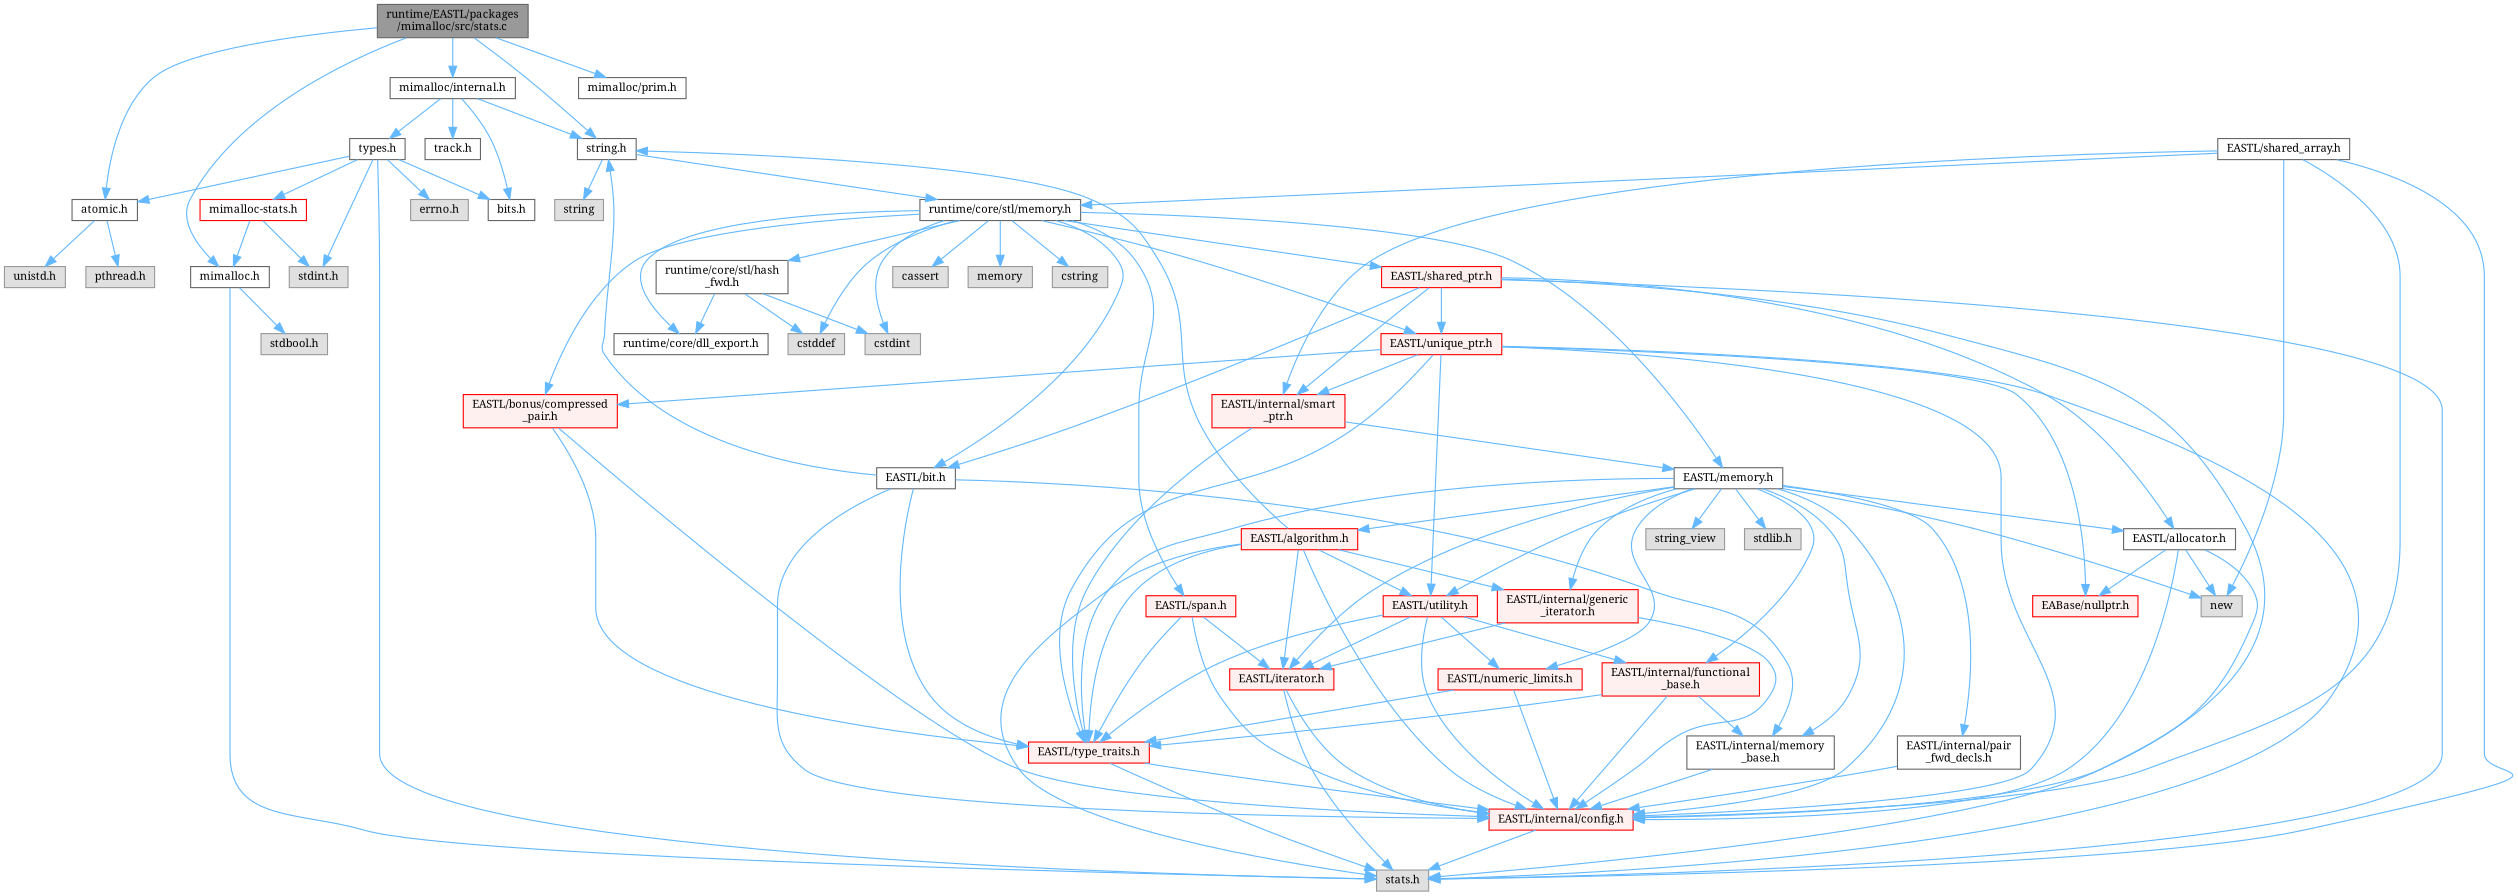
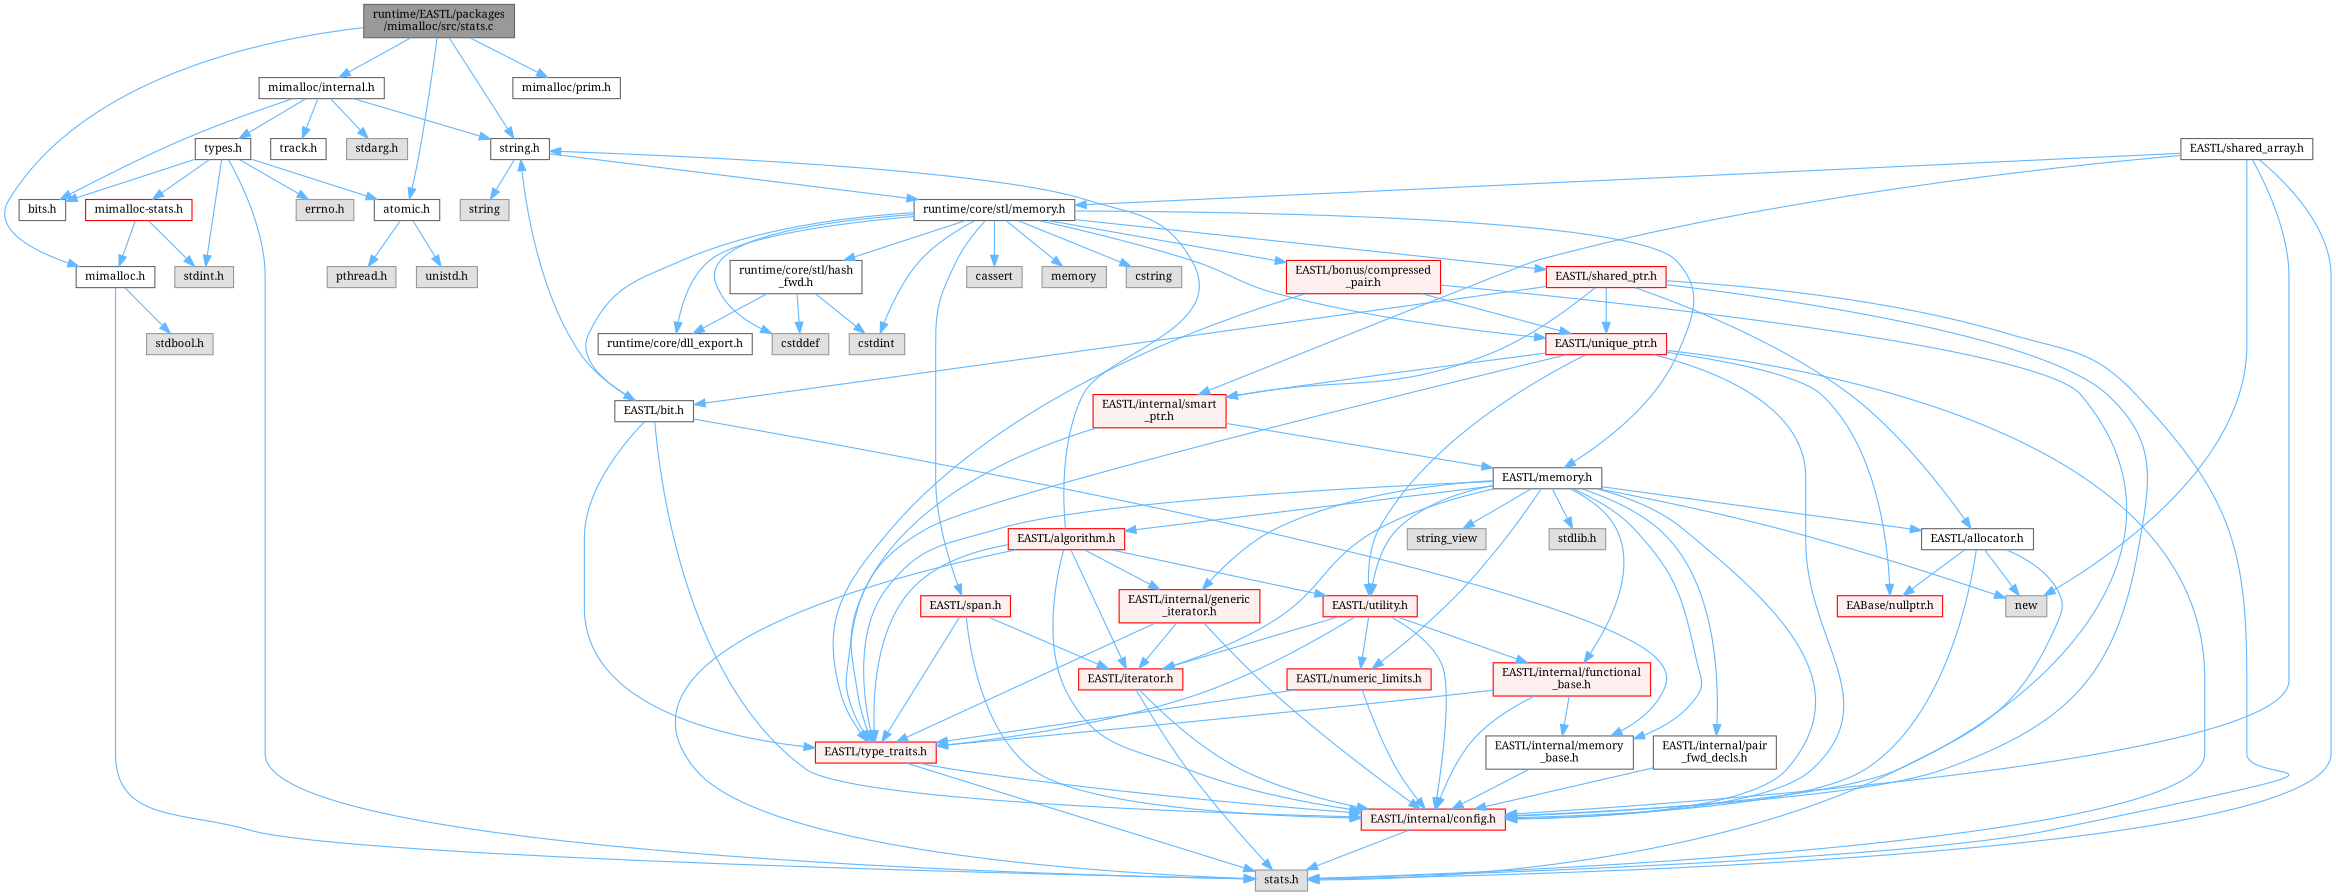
none -> (377, 149)
(1005, 377) -> (1491, 312)
none -> (1031, 680)
